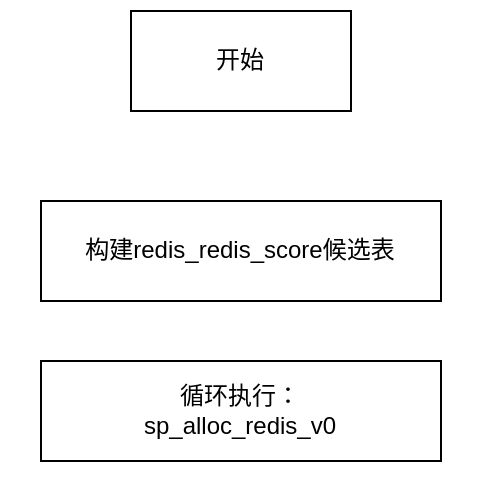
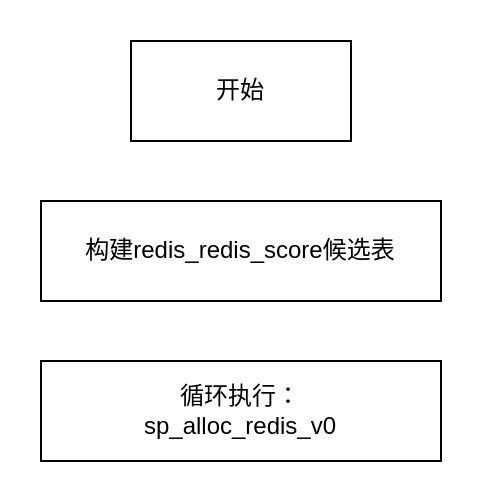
(241, 61) -> (241, 91)
